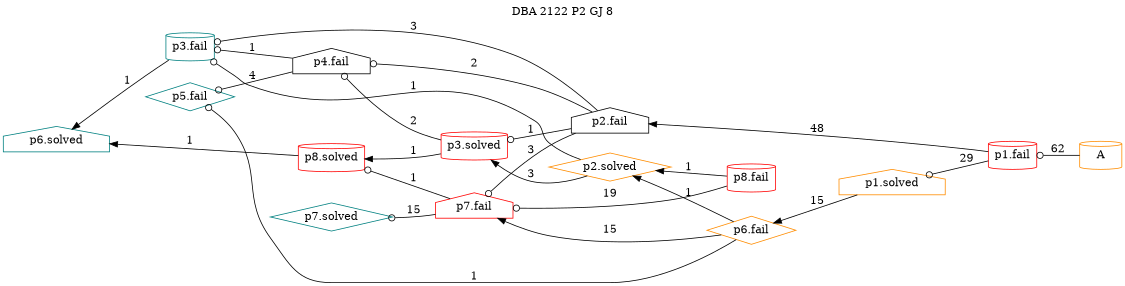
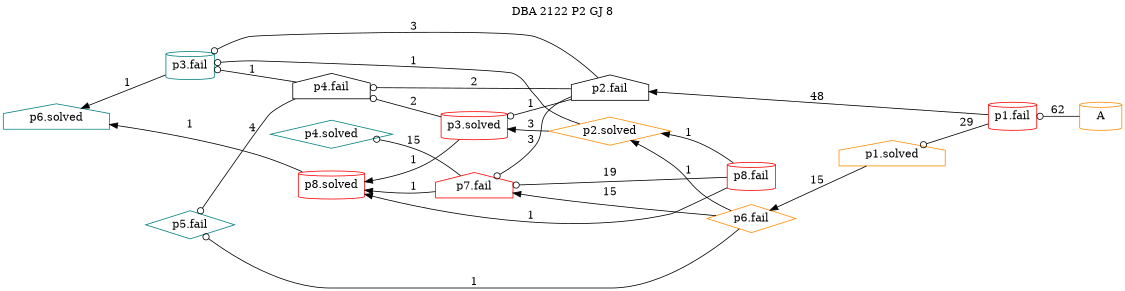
(411, 185) -> (404, 193)
(331, 217) -> (331, 134)
none -> (552, 223)
